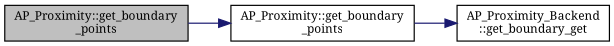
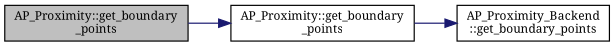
(533, 23) -> (533, 23)
